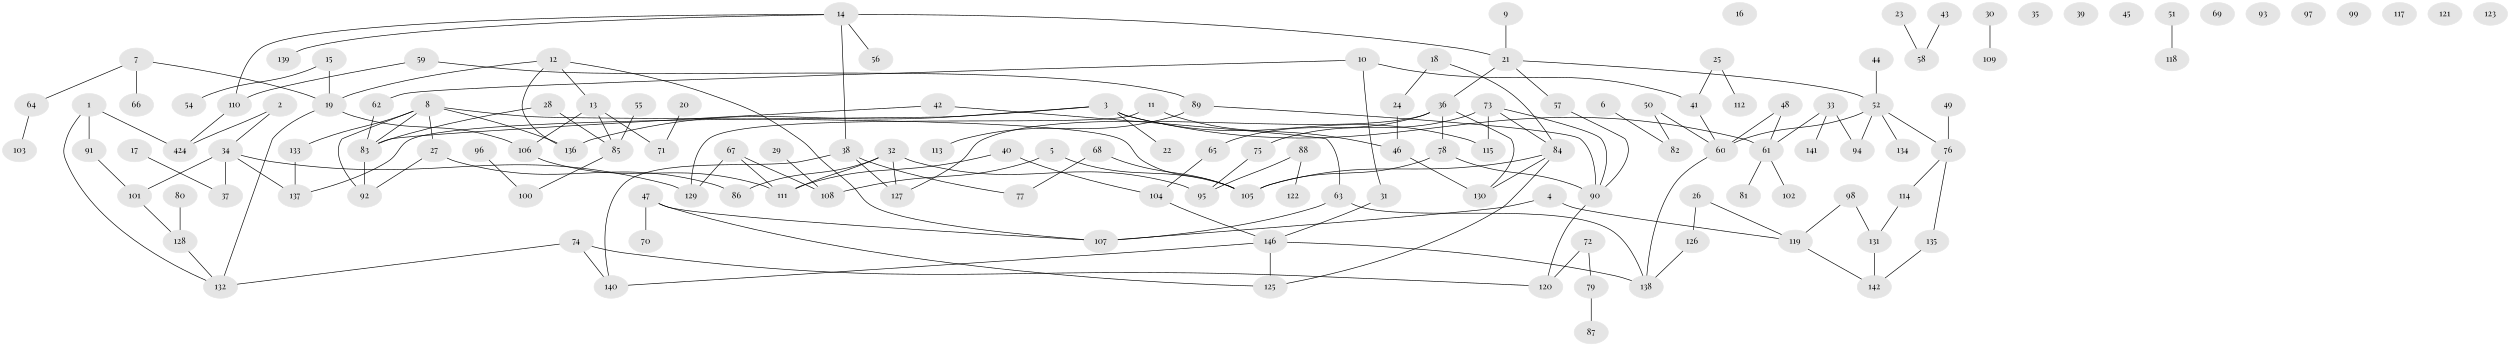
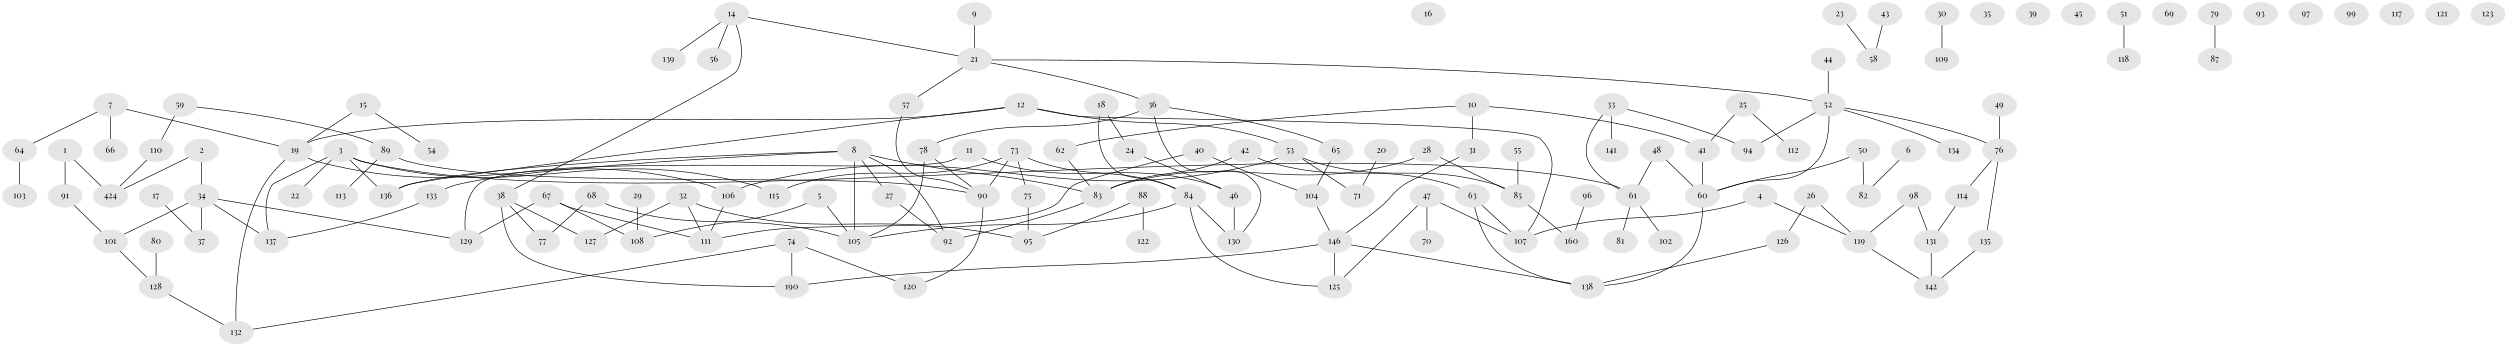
(515, 20) -> none
(593, 105) -> (1290, 150)
(1229, 123) -> none
(526, 196) -> (1572, 241)
(737, 196) -> none
(106, 216) -> none
(1588, 241) -> none
(611, 287) -> (792, 287)
